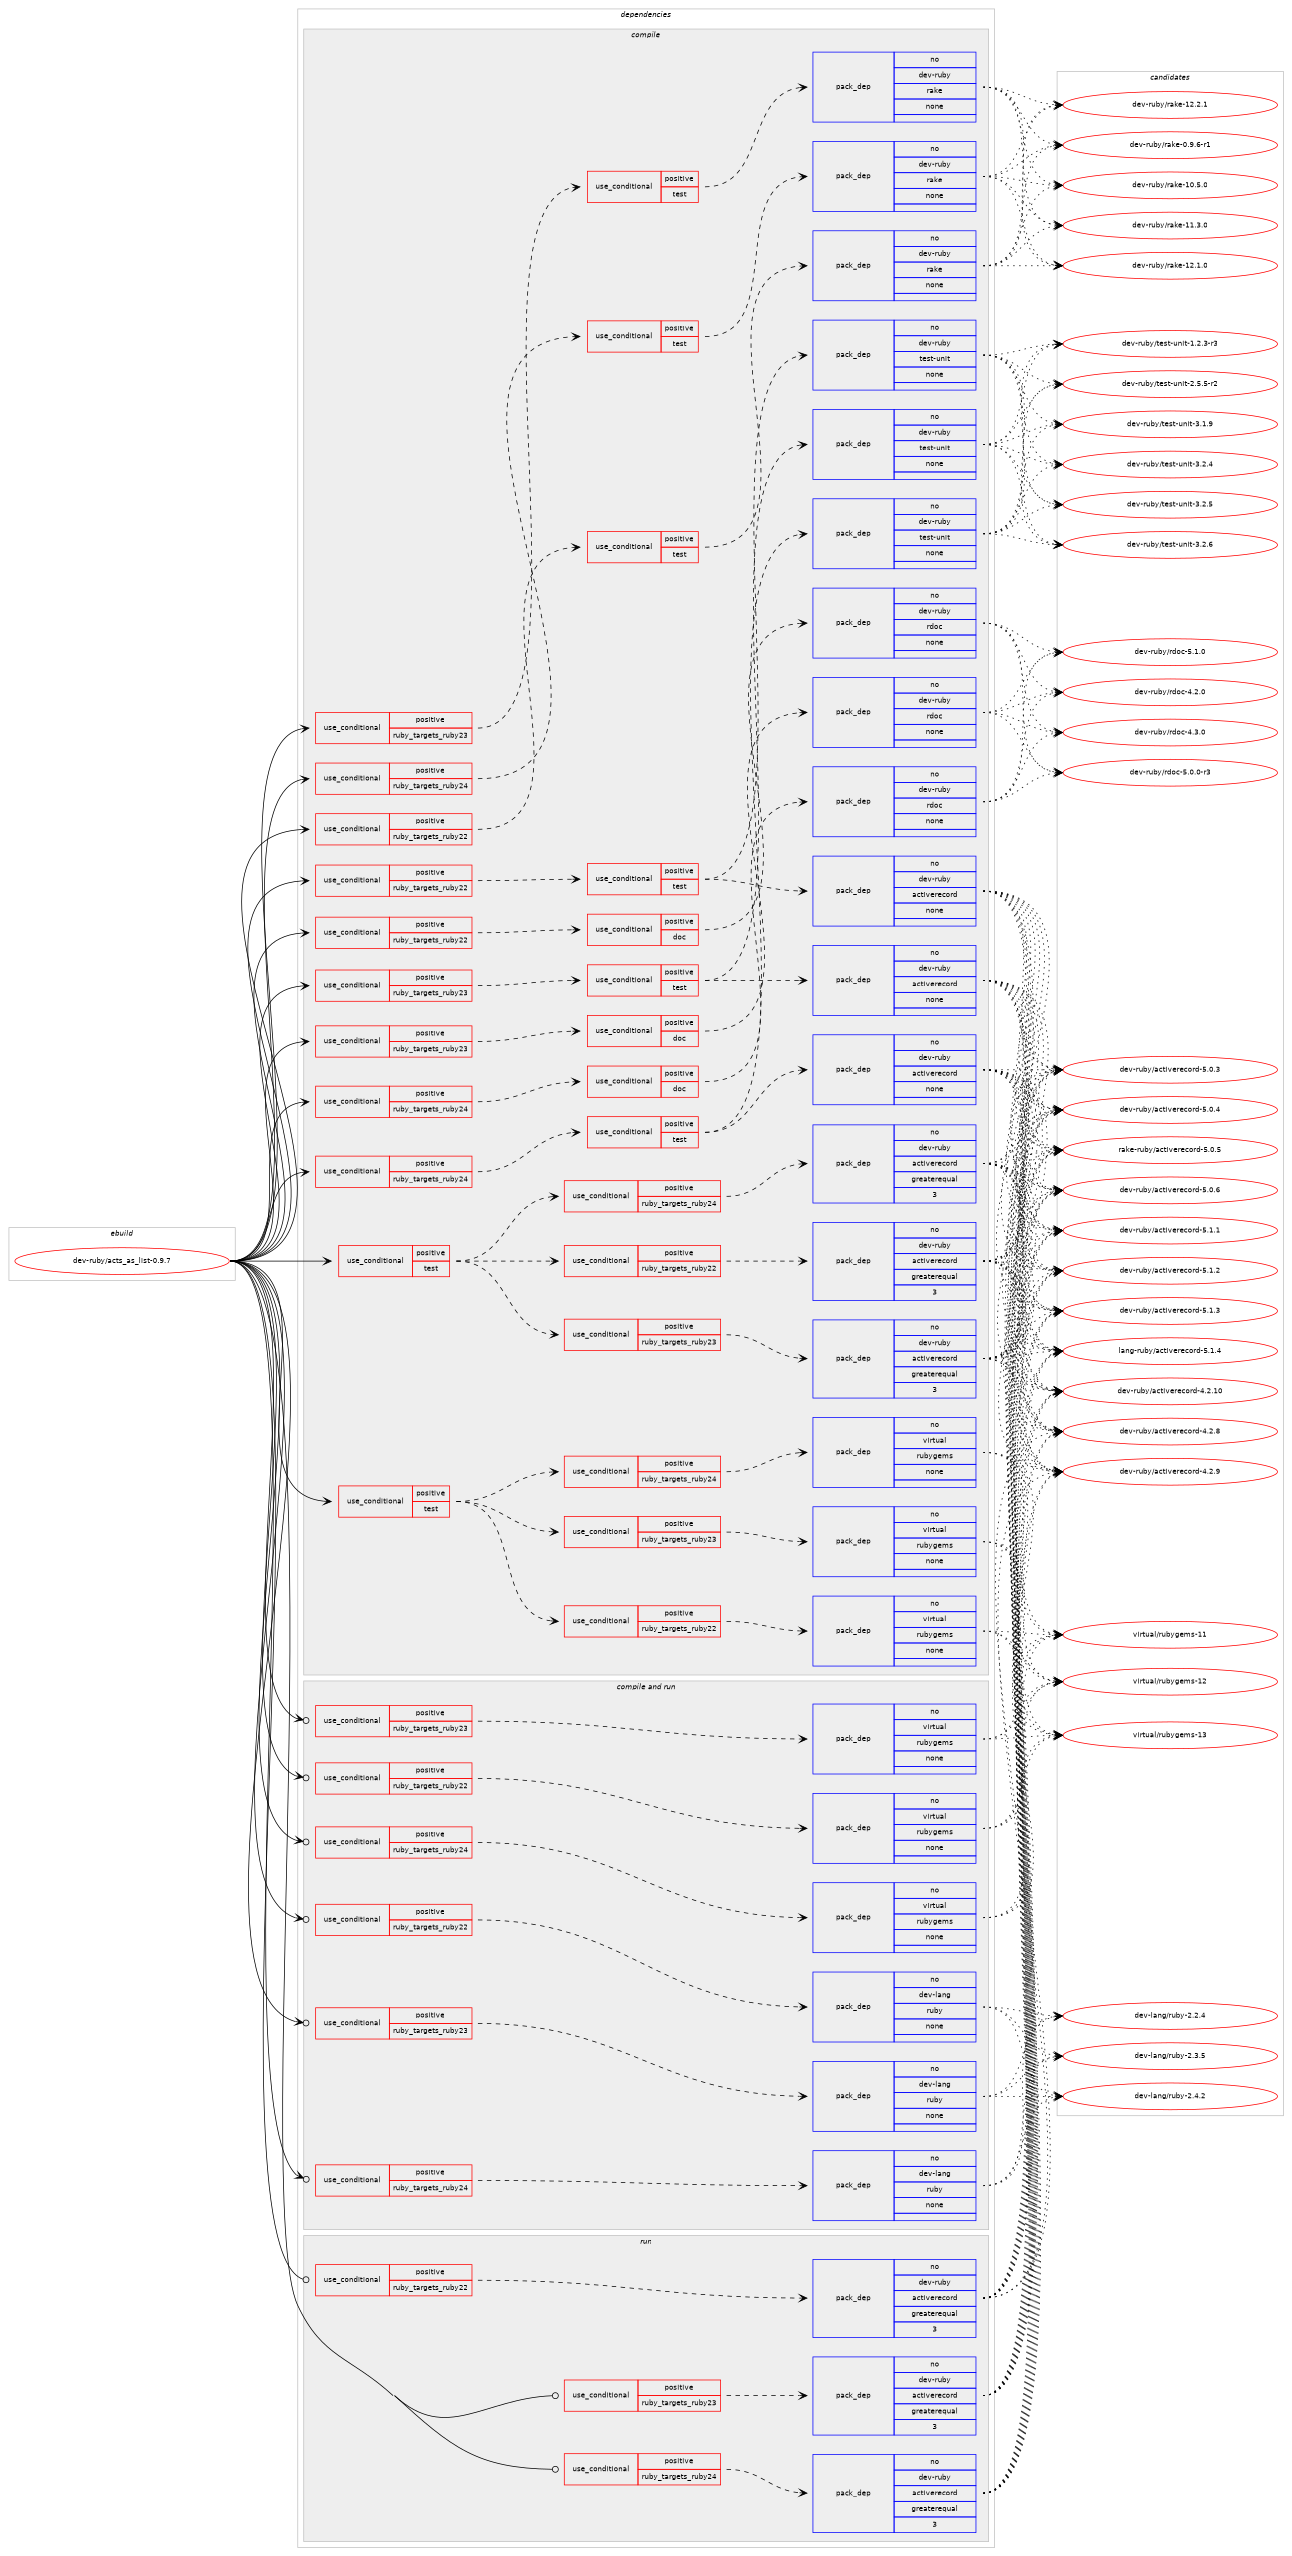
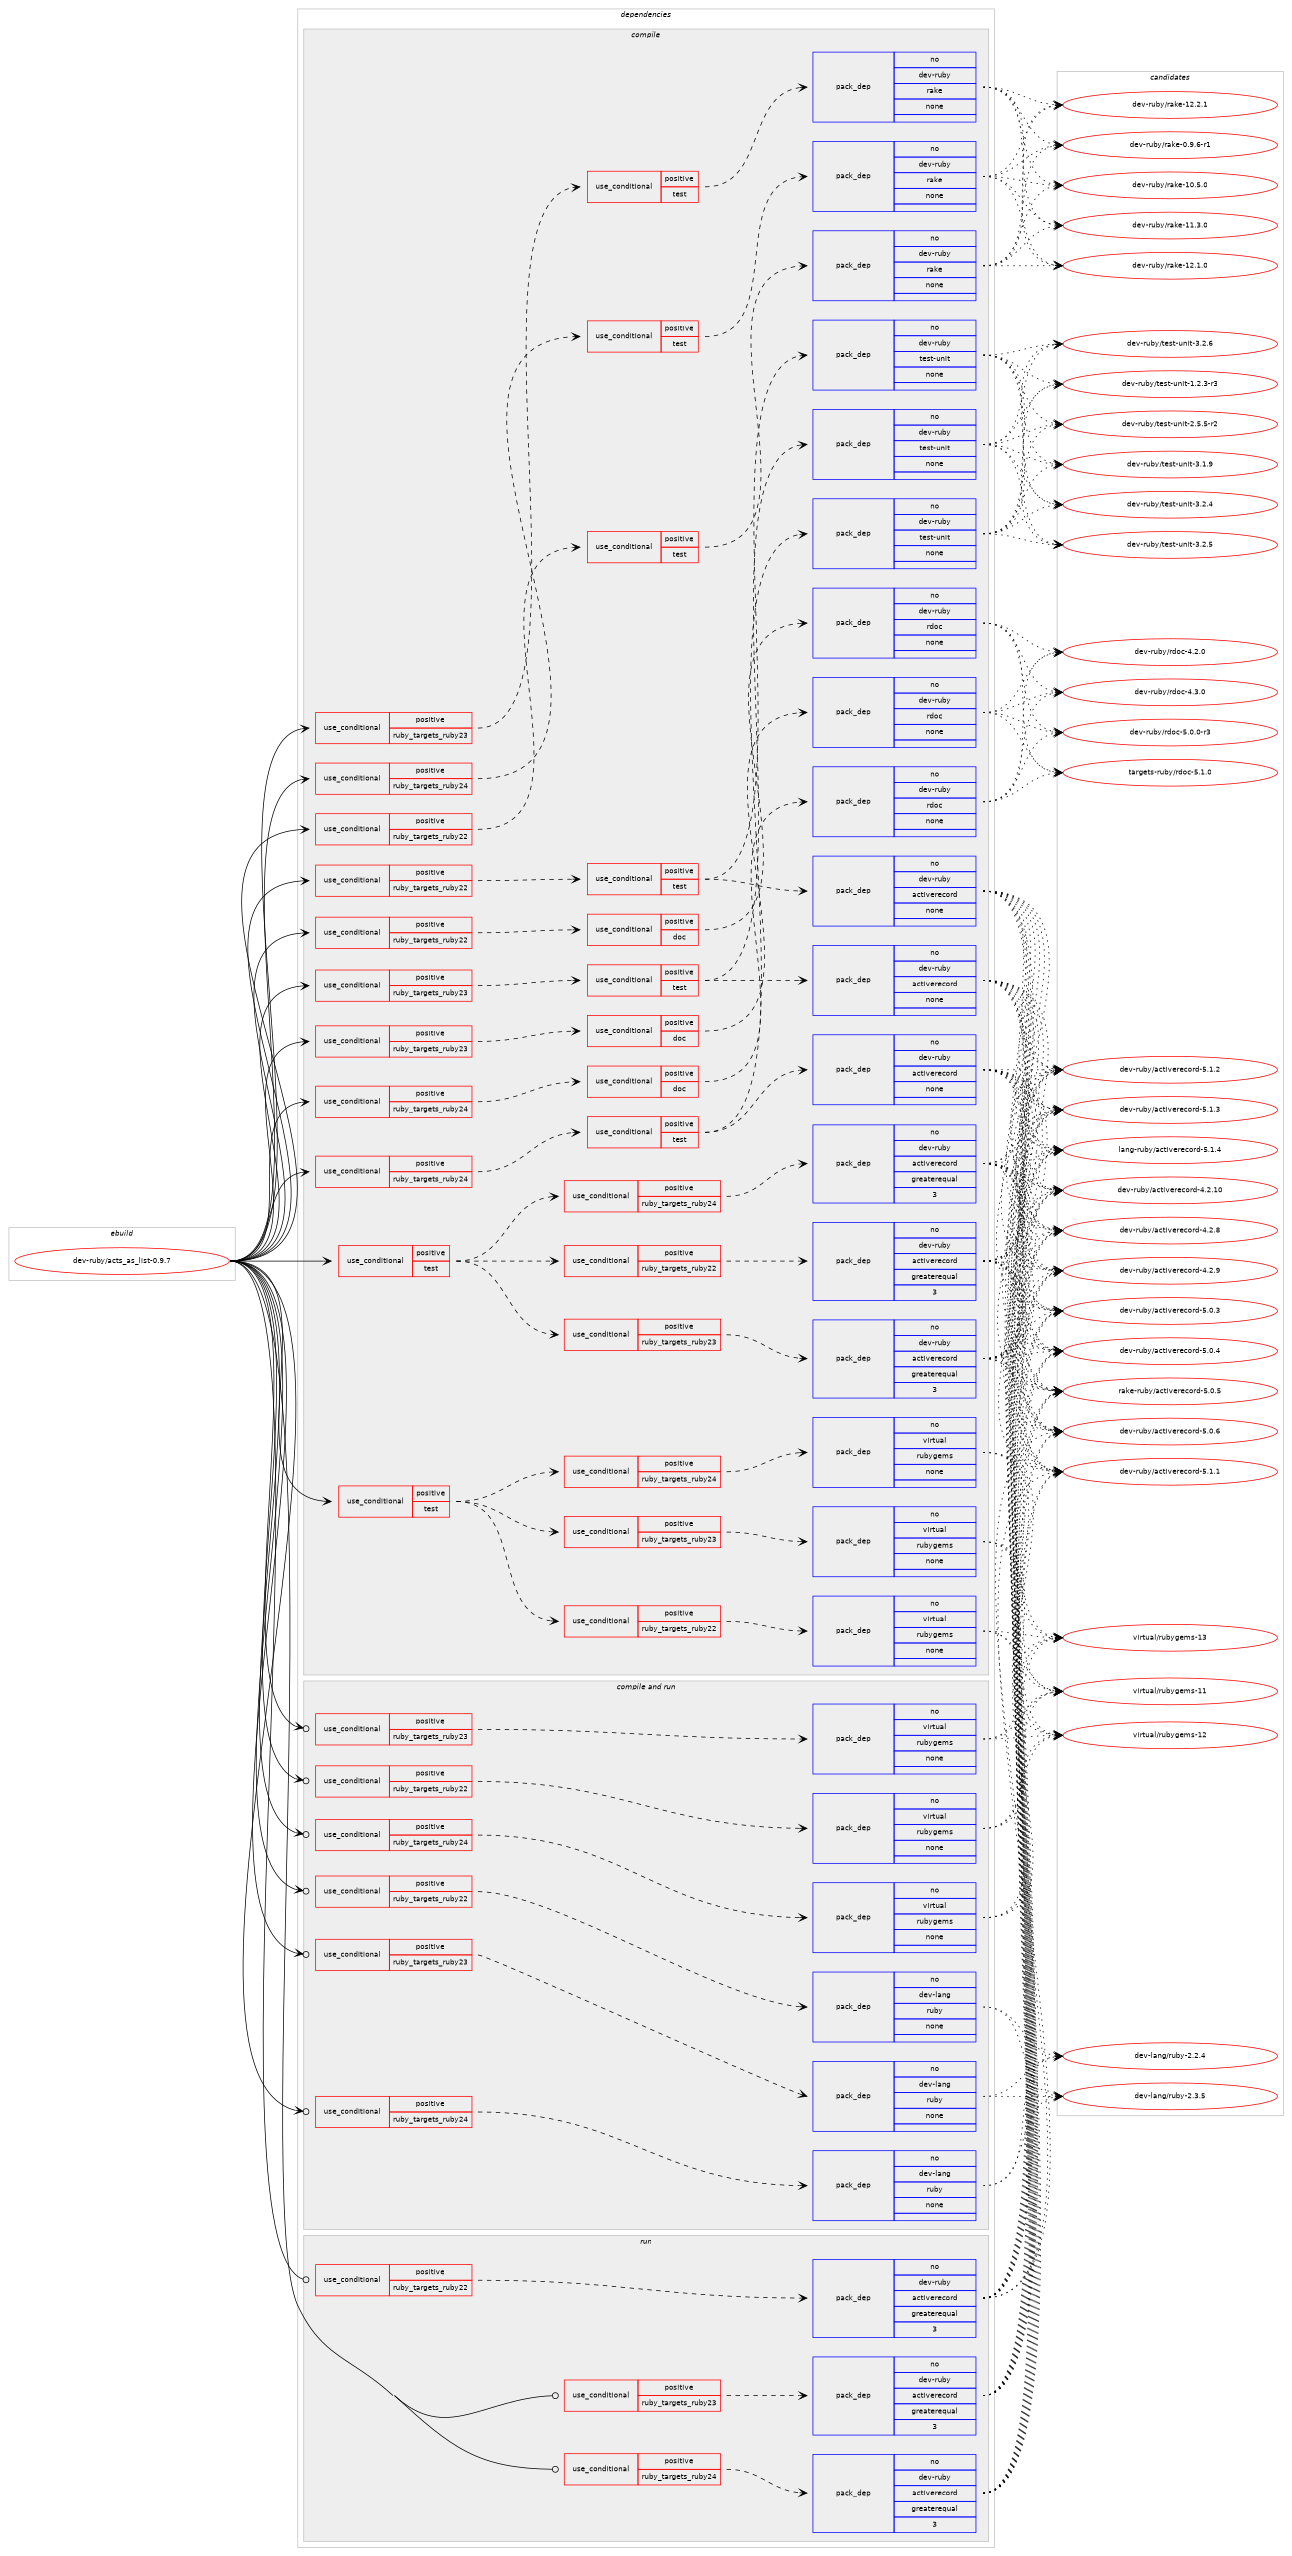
(1170, 652) -> (1170, 773)
(1170, 2096) -> none
